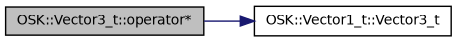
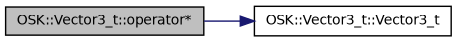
(353, 21) -> (353, 21)
